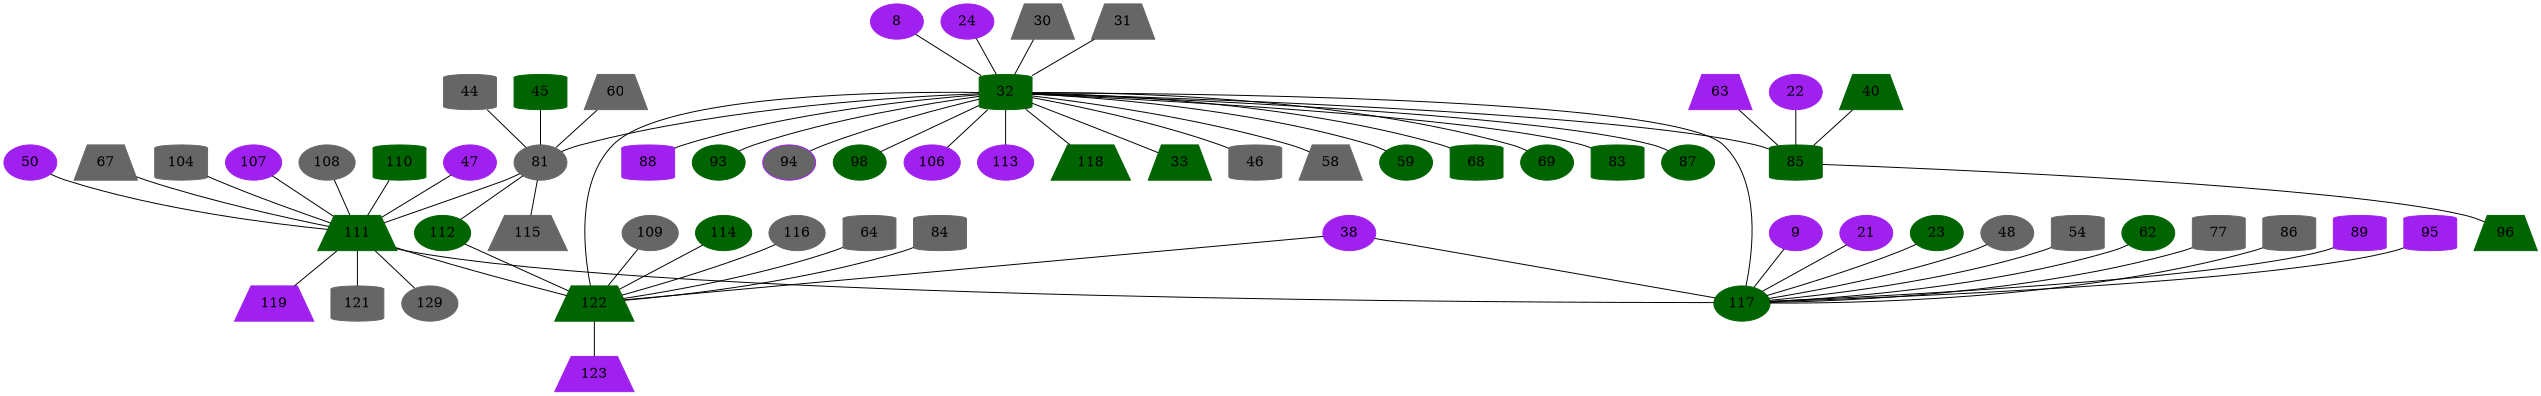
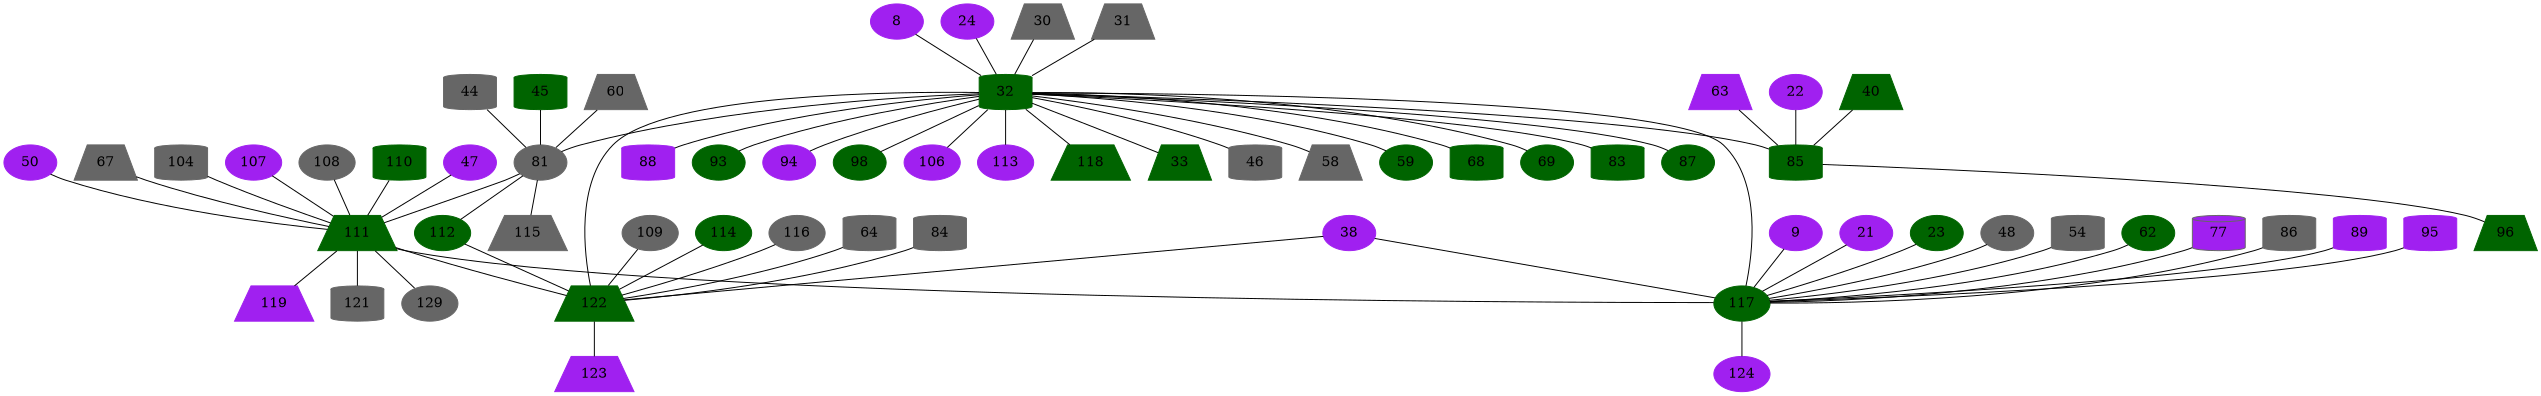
(789, 163) -> (789, 163)
(2219, 233) -> (2219, 233)
none -> (1742, 374)
